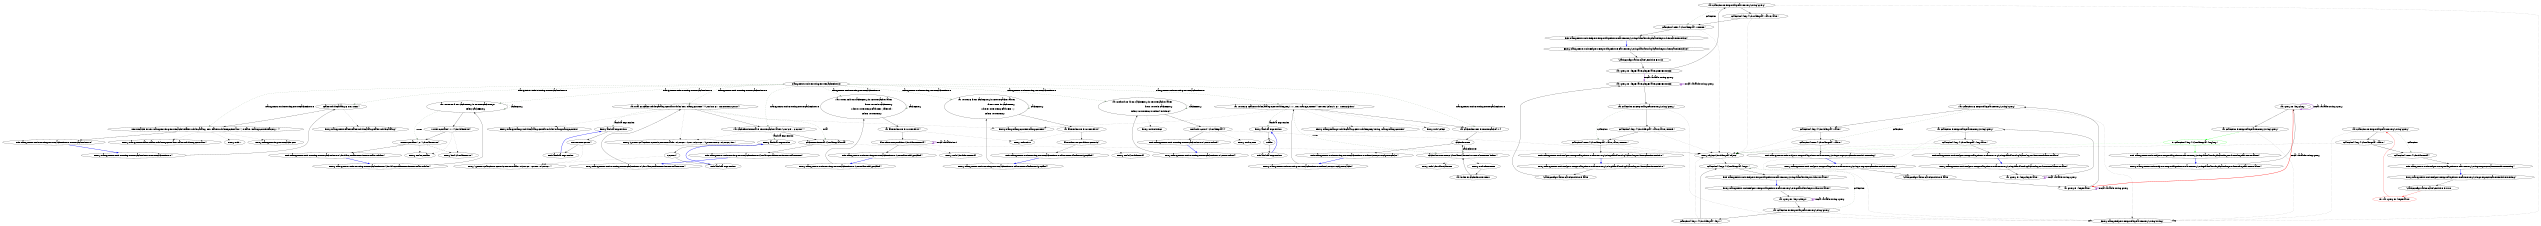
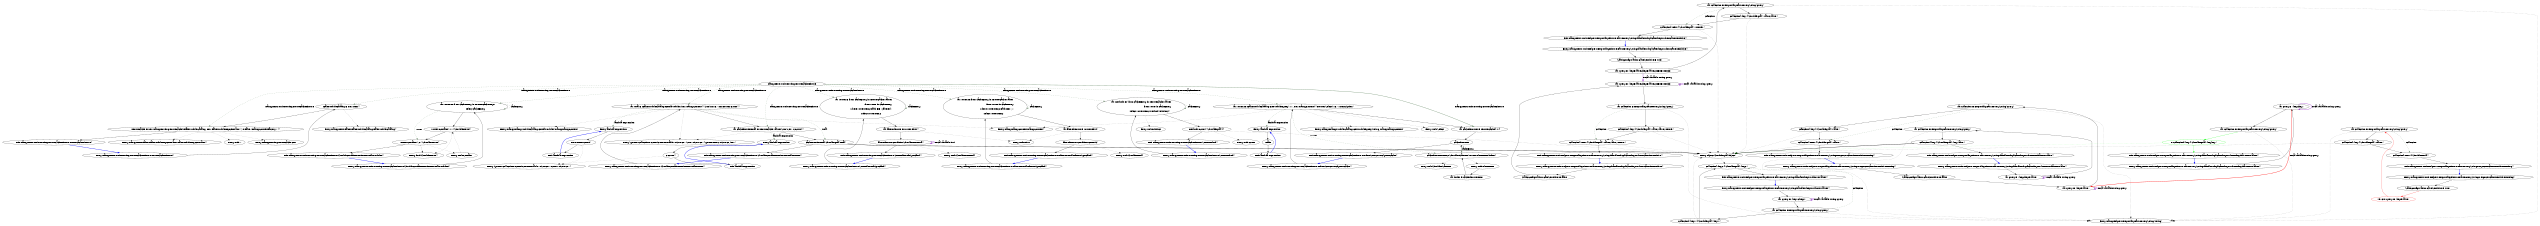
(1164, 86) -> (1152, 86)
(447, 146) -> (457, 143)
(1837, 147) -> (1825, 148)
(1274, 149) -> (1251, 149)
(1470, 149) -> (1468, 149)
(2395, 199) -> (2393, 199)
